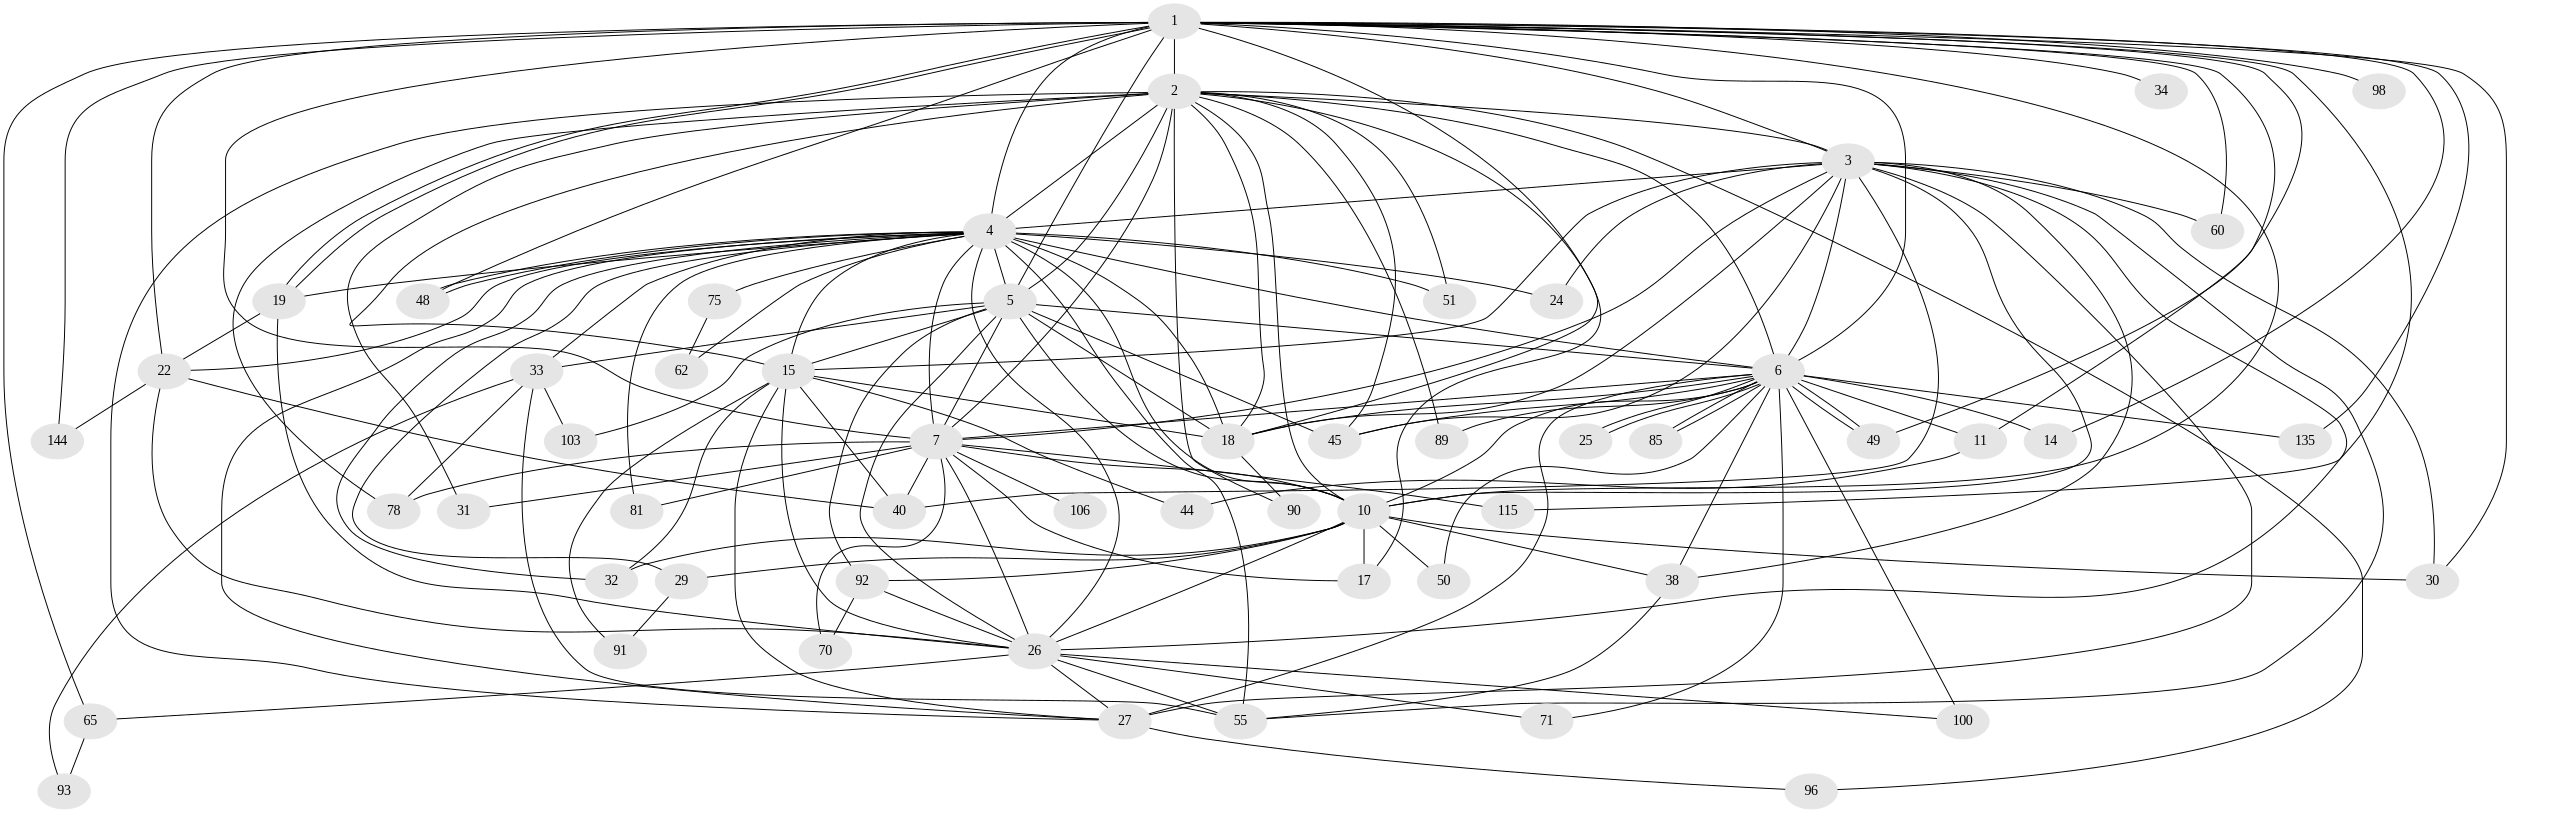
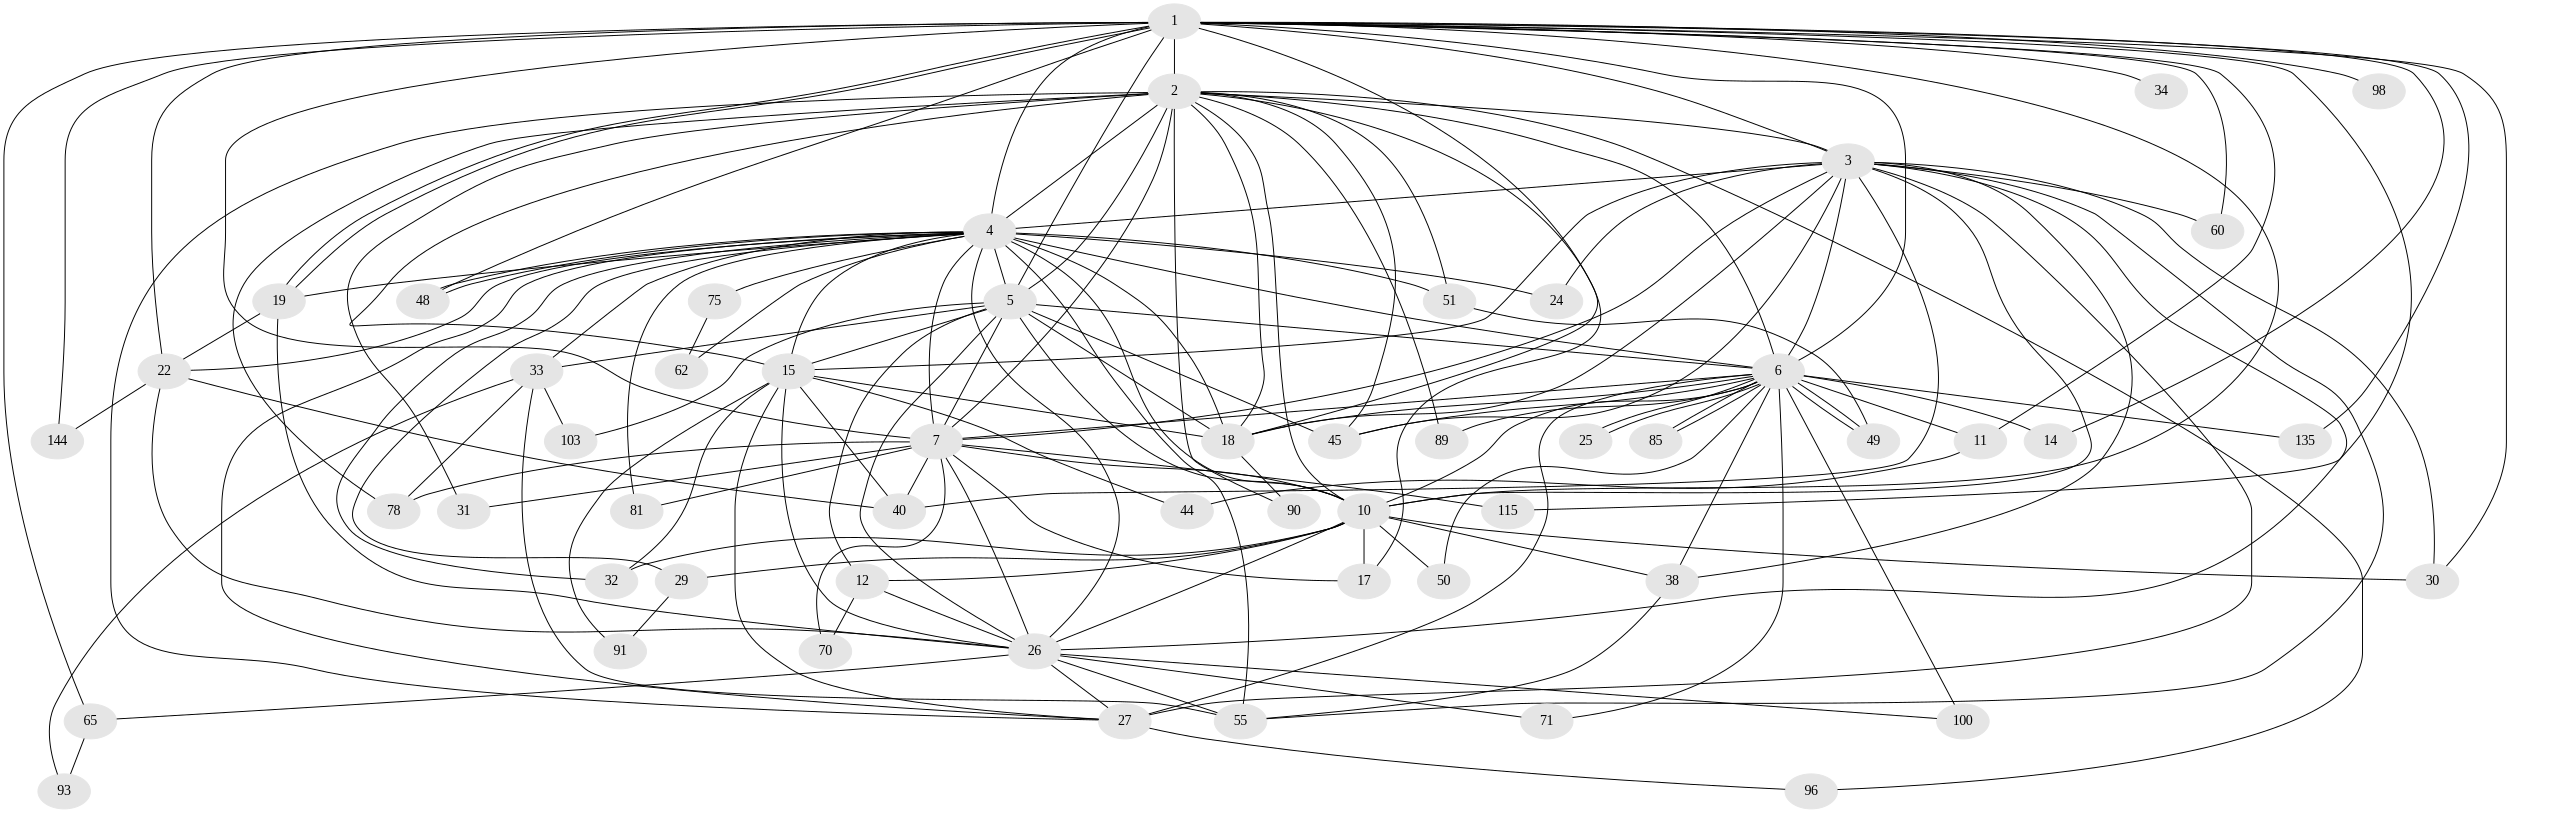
(2243, 68) -> (1691, 319)
(1080, 511) -> none
(862, 581) -> (862, 581)
